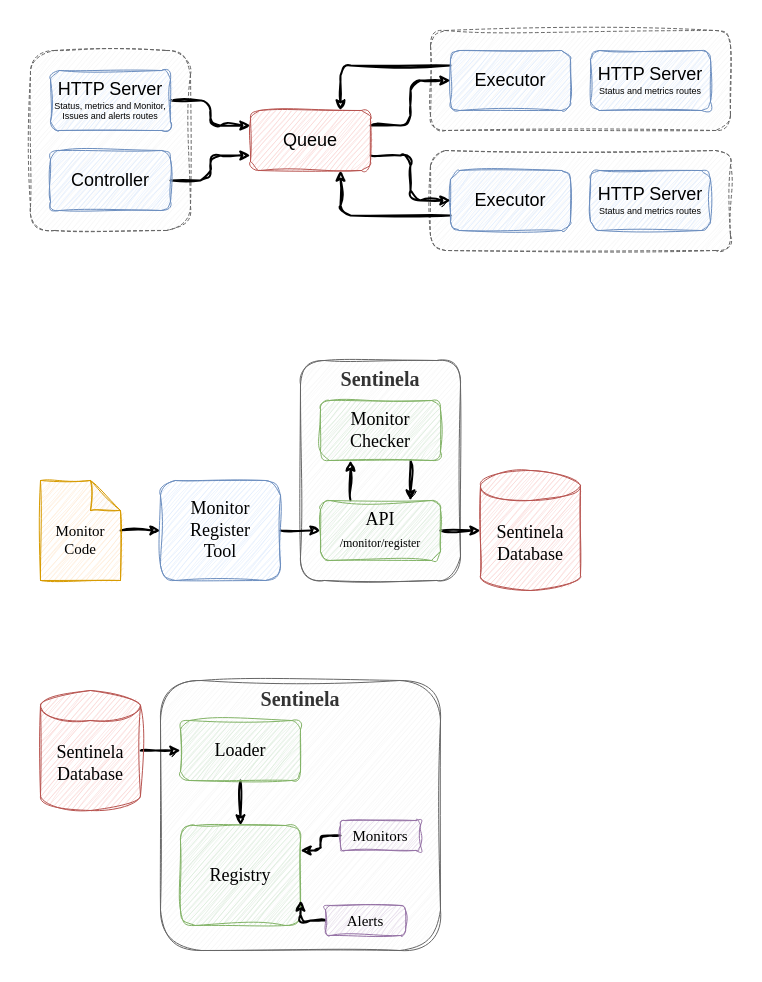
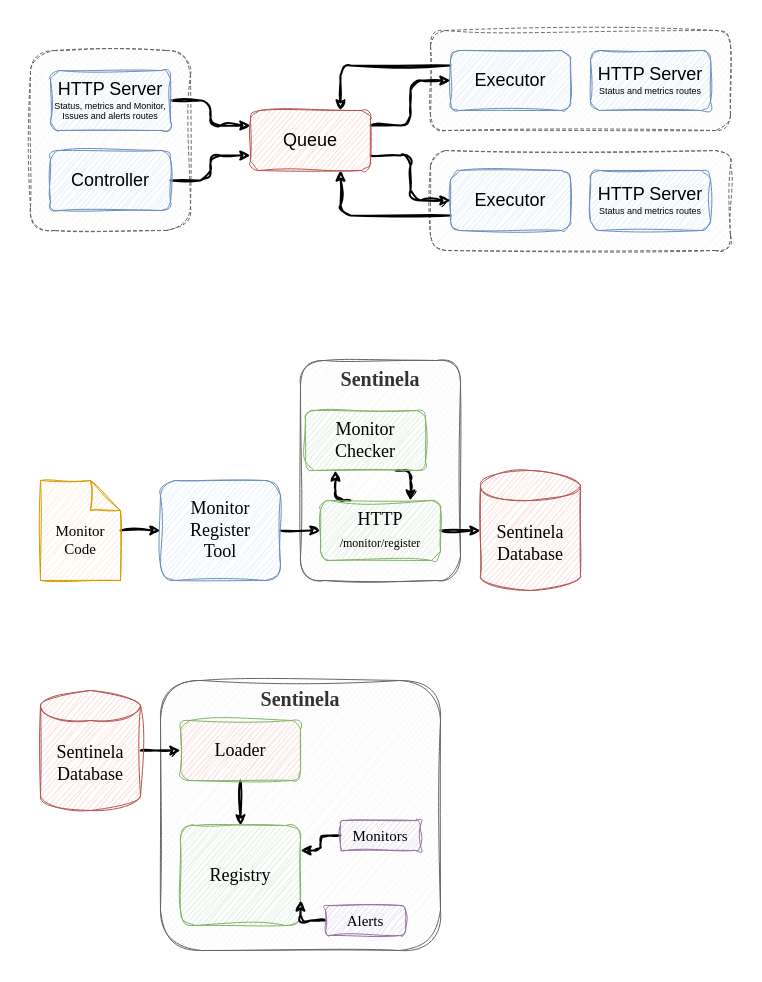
(381, 431) -> (366, 441)
(381, 531) -> (381, 531)
(241, 751) -> (241, 751)
